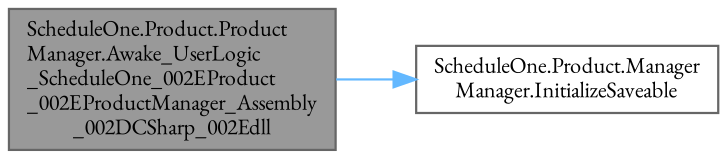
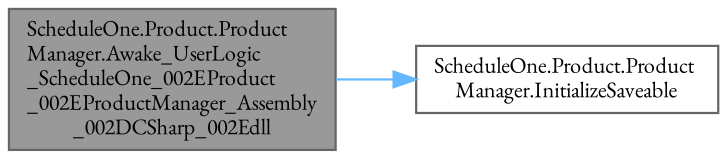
(567, 79) -> (567, 79)
